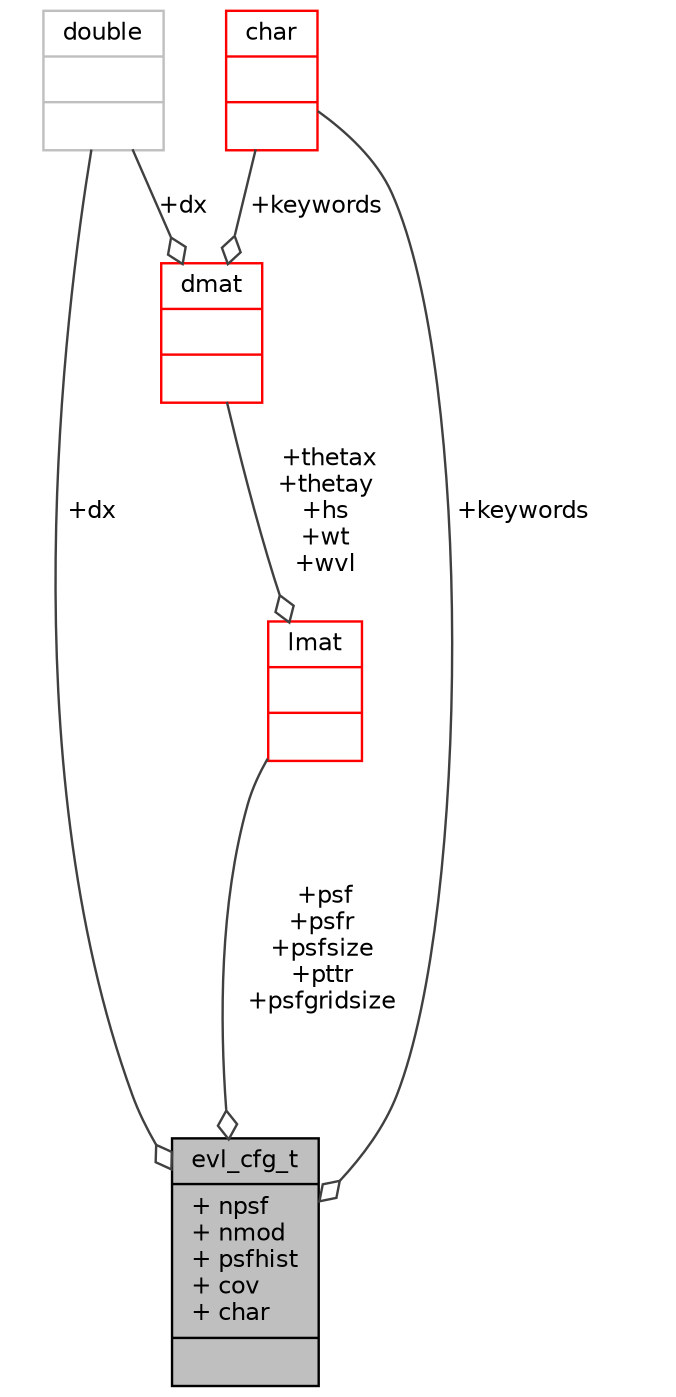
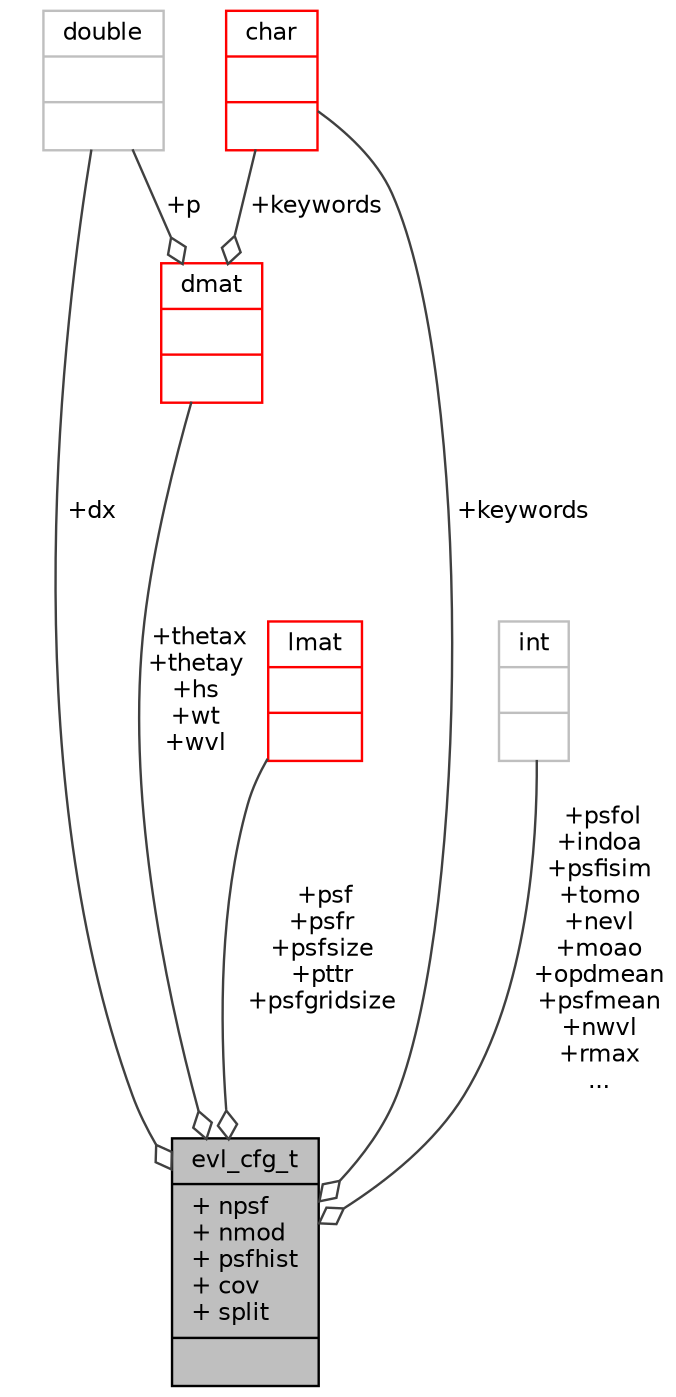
(180, 207) -> (180, 207)
(251, 499) -> (140, 756)
none -> (534, 691)
(231, 1313) -> (231, 1313)
